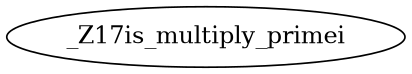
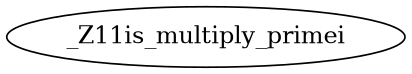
(206, 37) -> (206, 37)
